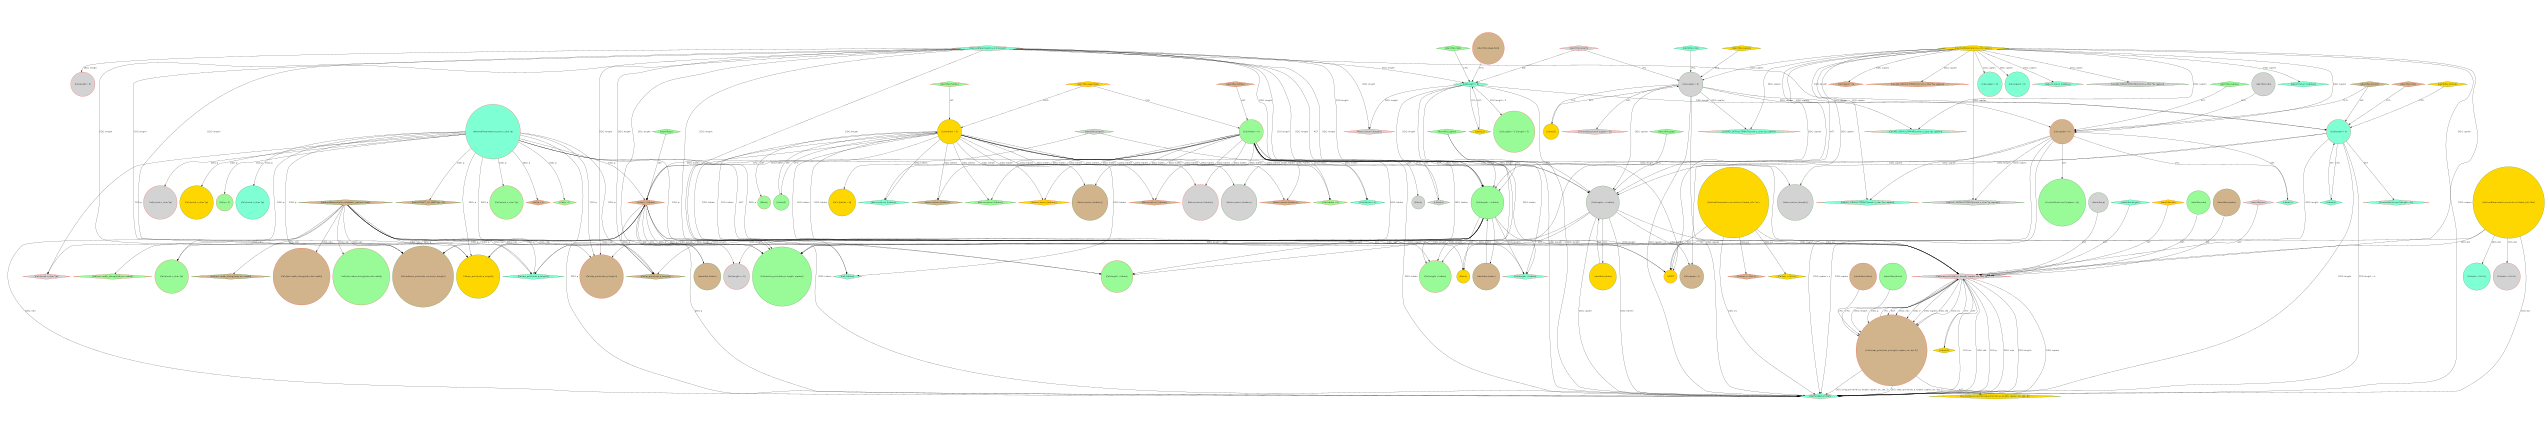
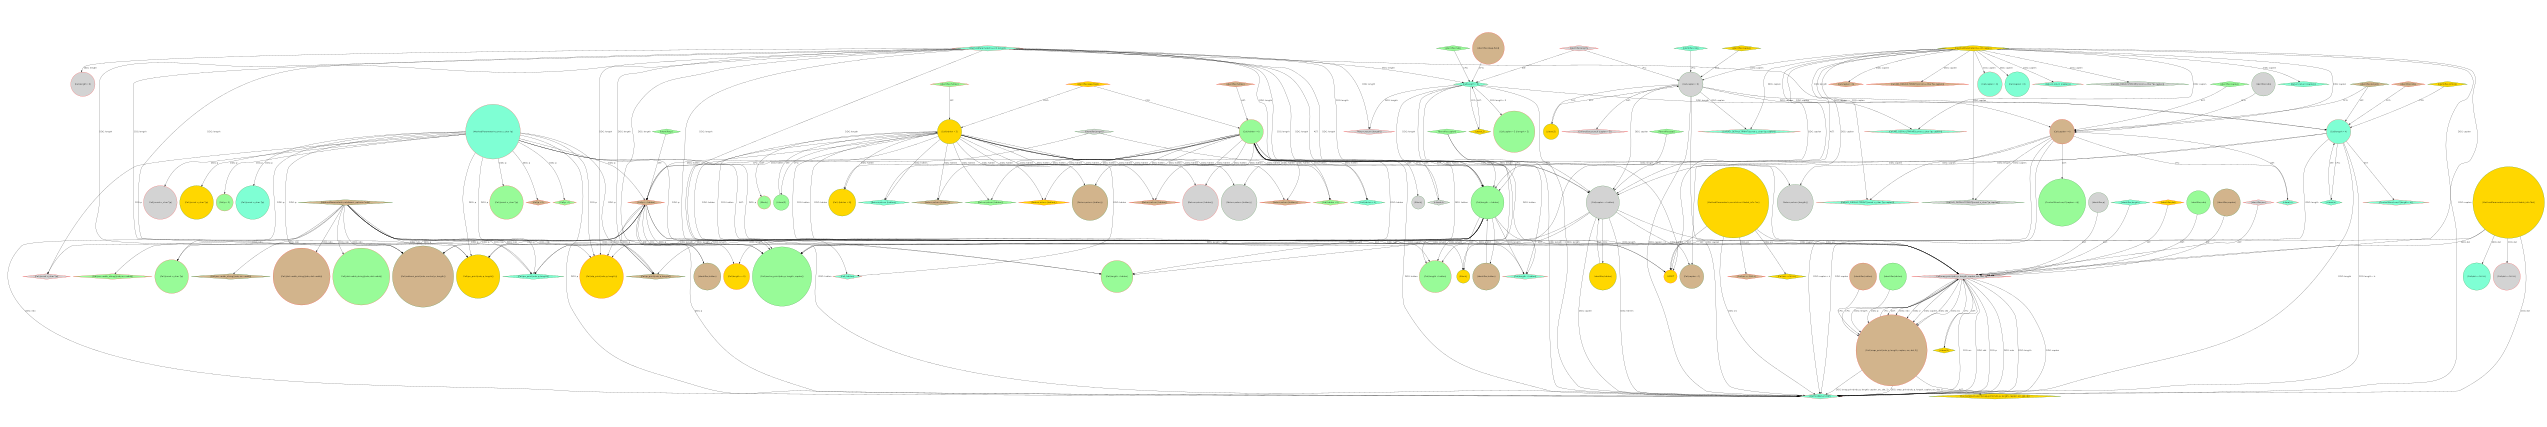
none -> (884, 149)
(428, 202) -> none
(743, 245) -> (622, 230)
(602, 277) -> (602, 277)
(737, 277) -> (737, 277)
